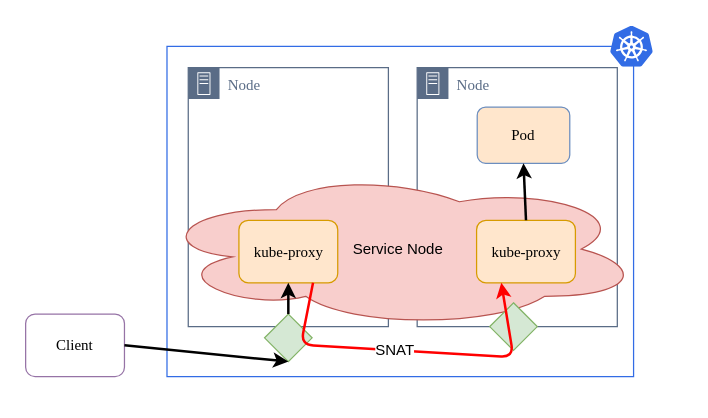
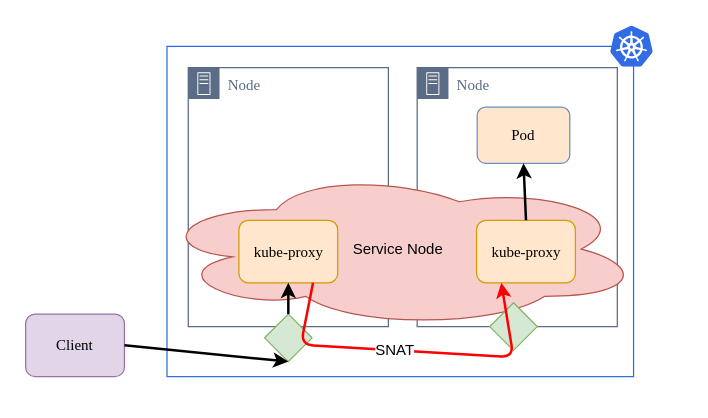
(75, 345) -> (75, 345)
